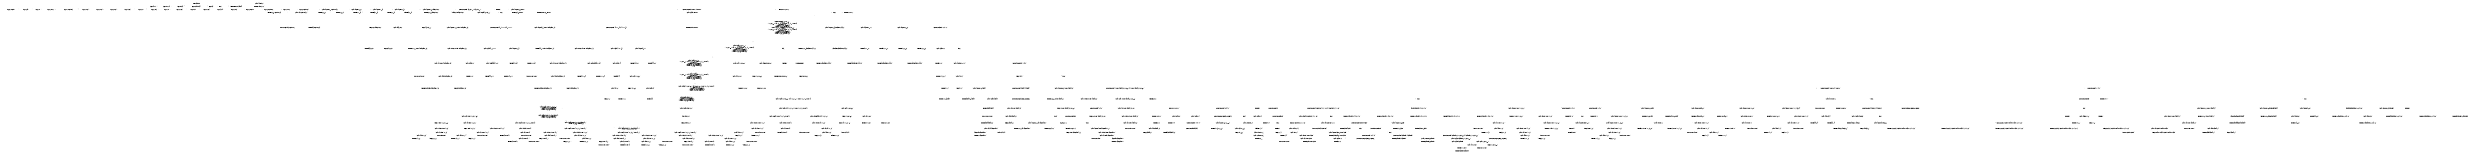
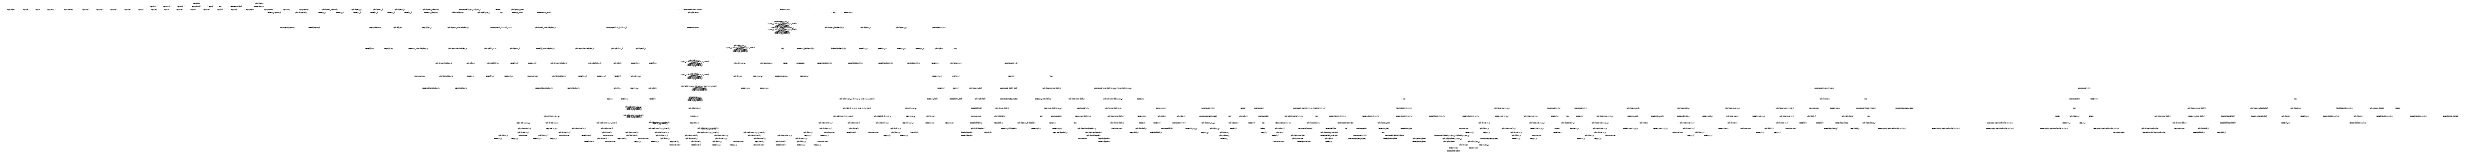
(915, 63) -> (914, 63)
